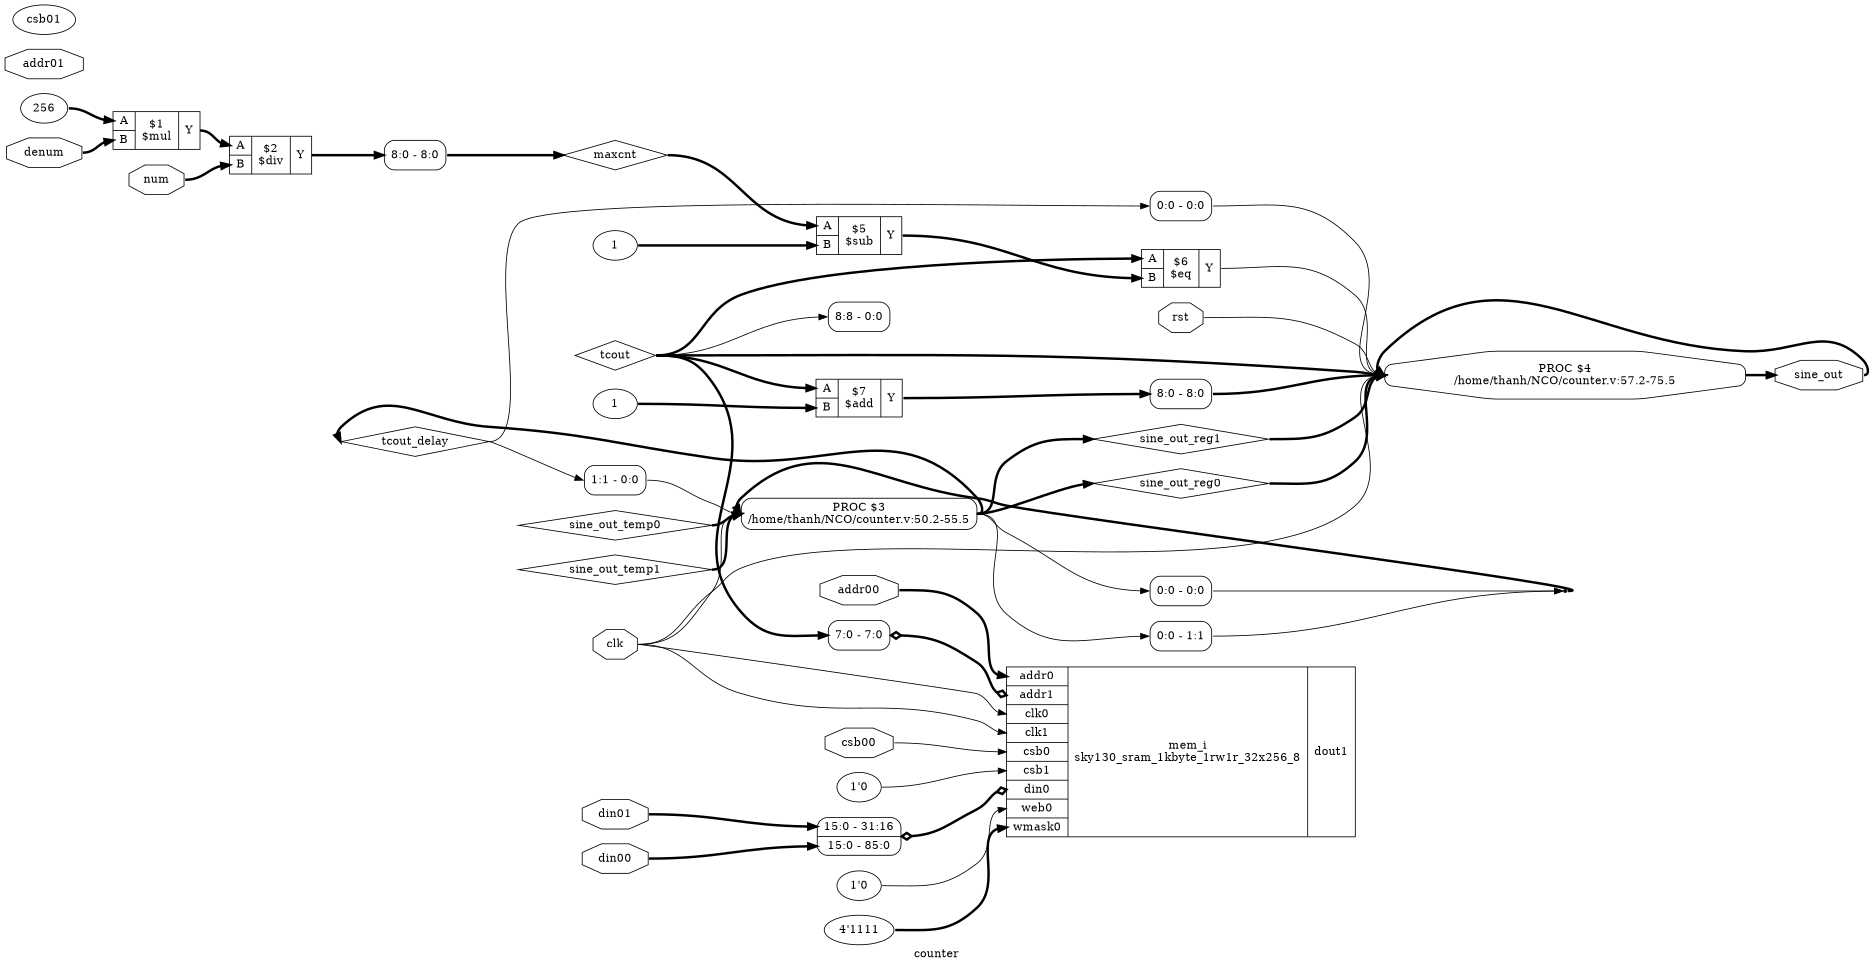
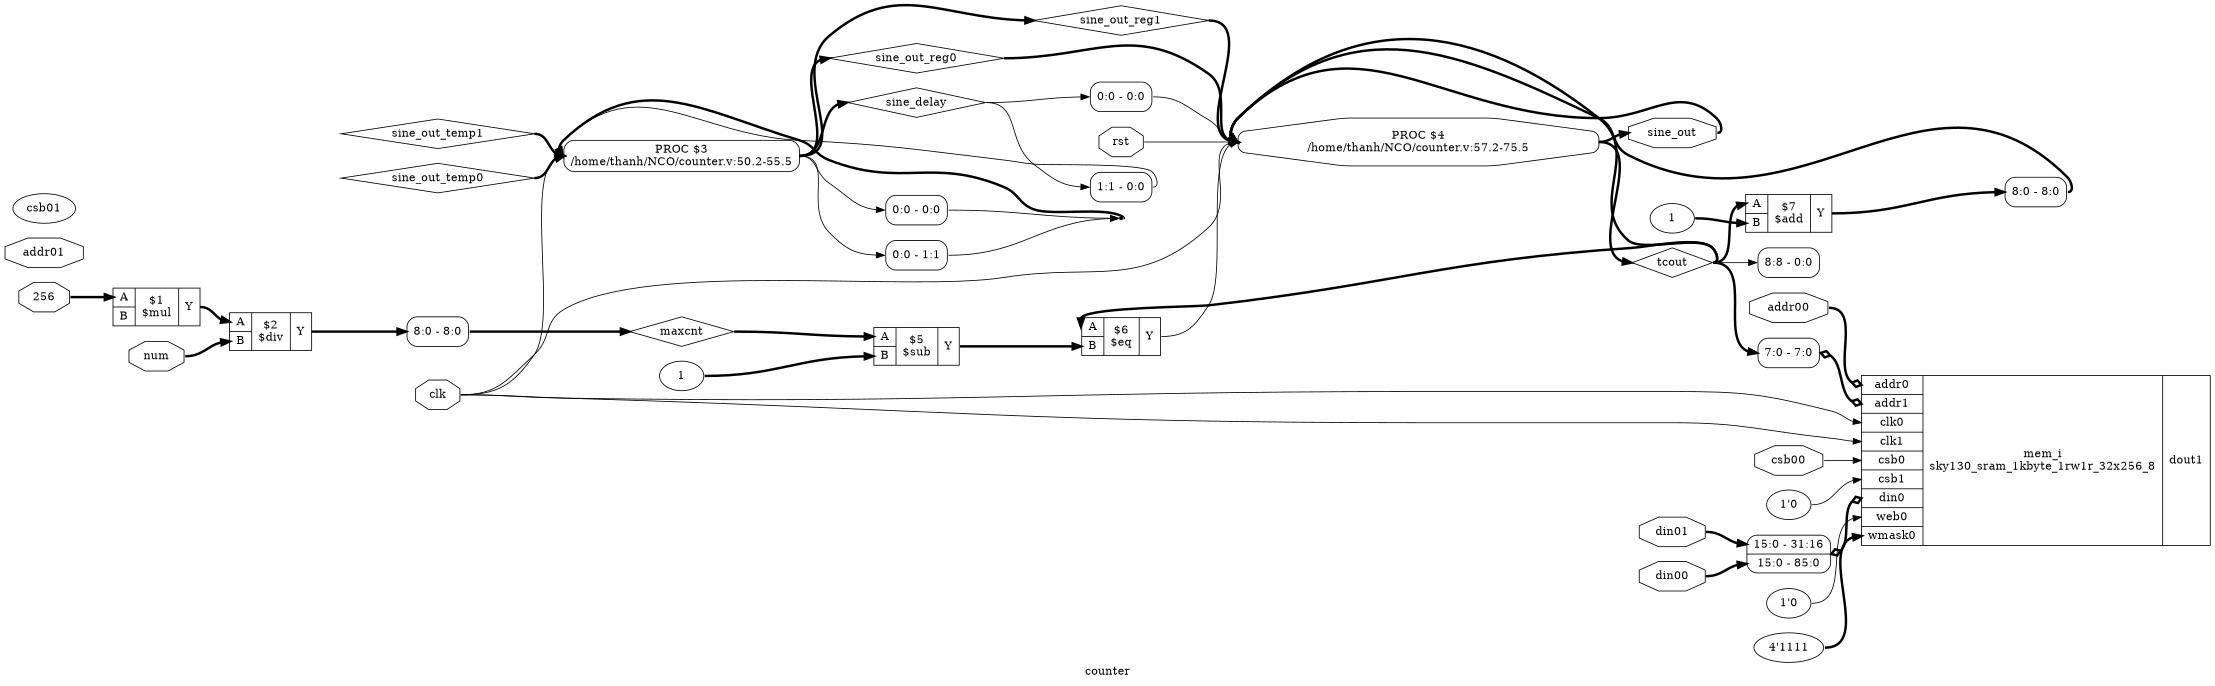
(44, 108) -> (44, 297)
(44, 153) -> none
none -> (1611, 229)
(415, 442) -> (917, 103)
(971, 608) -> (1845, 341)
